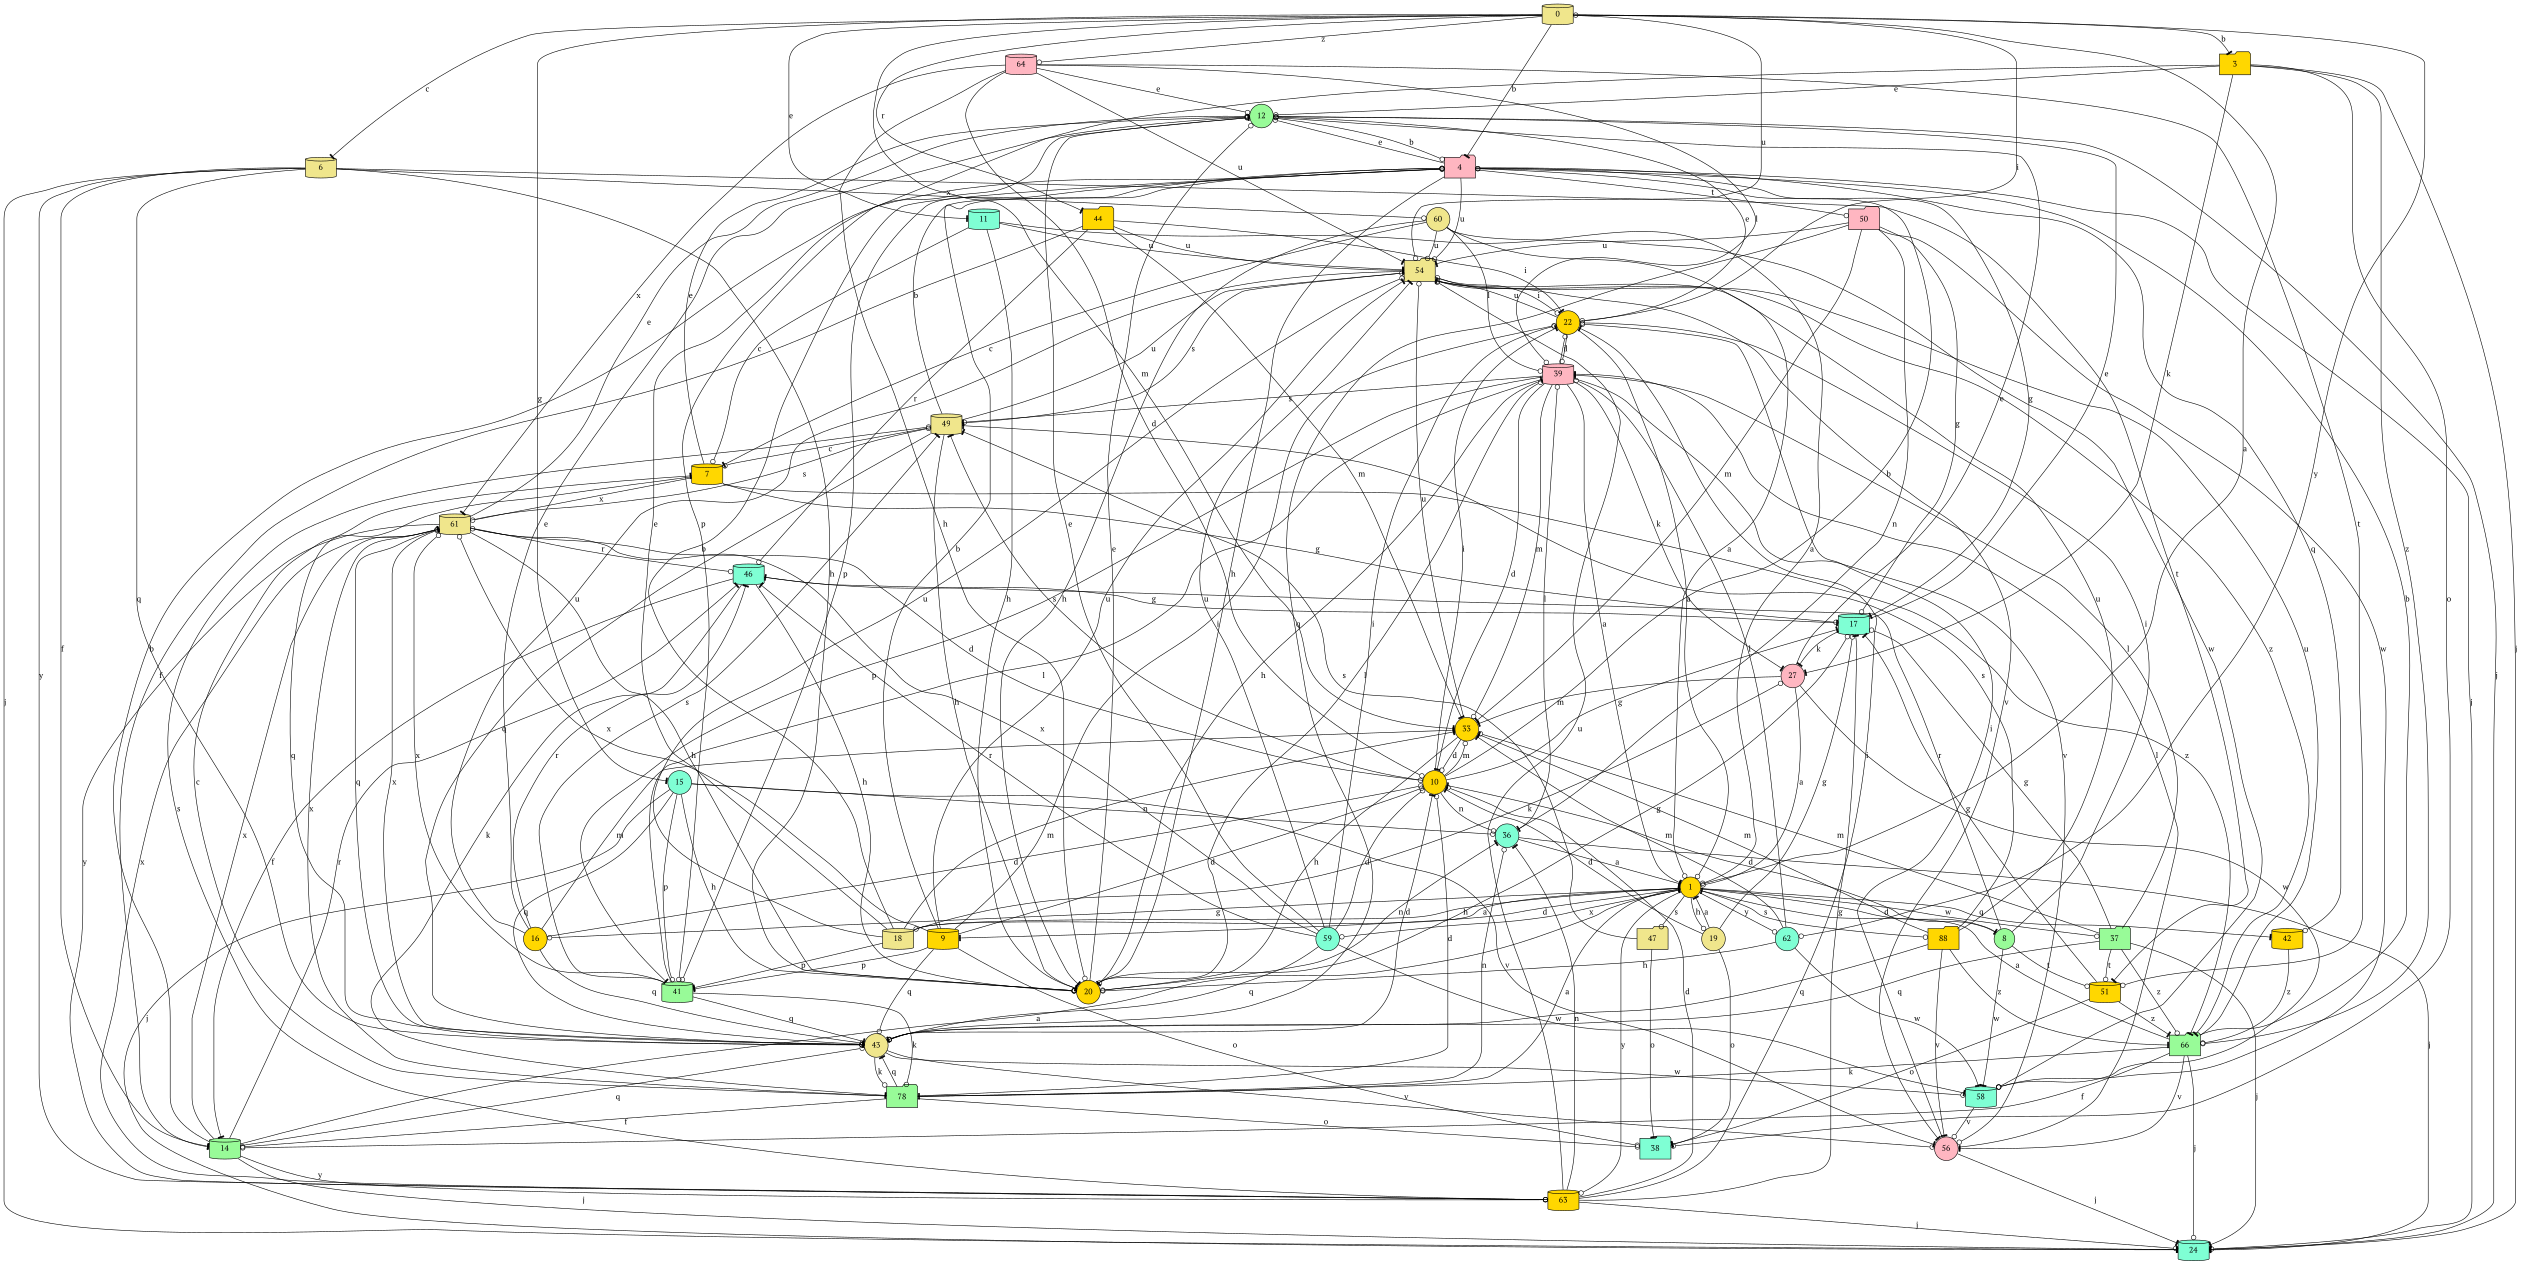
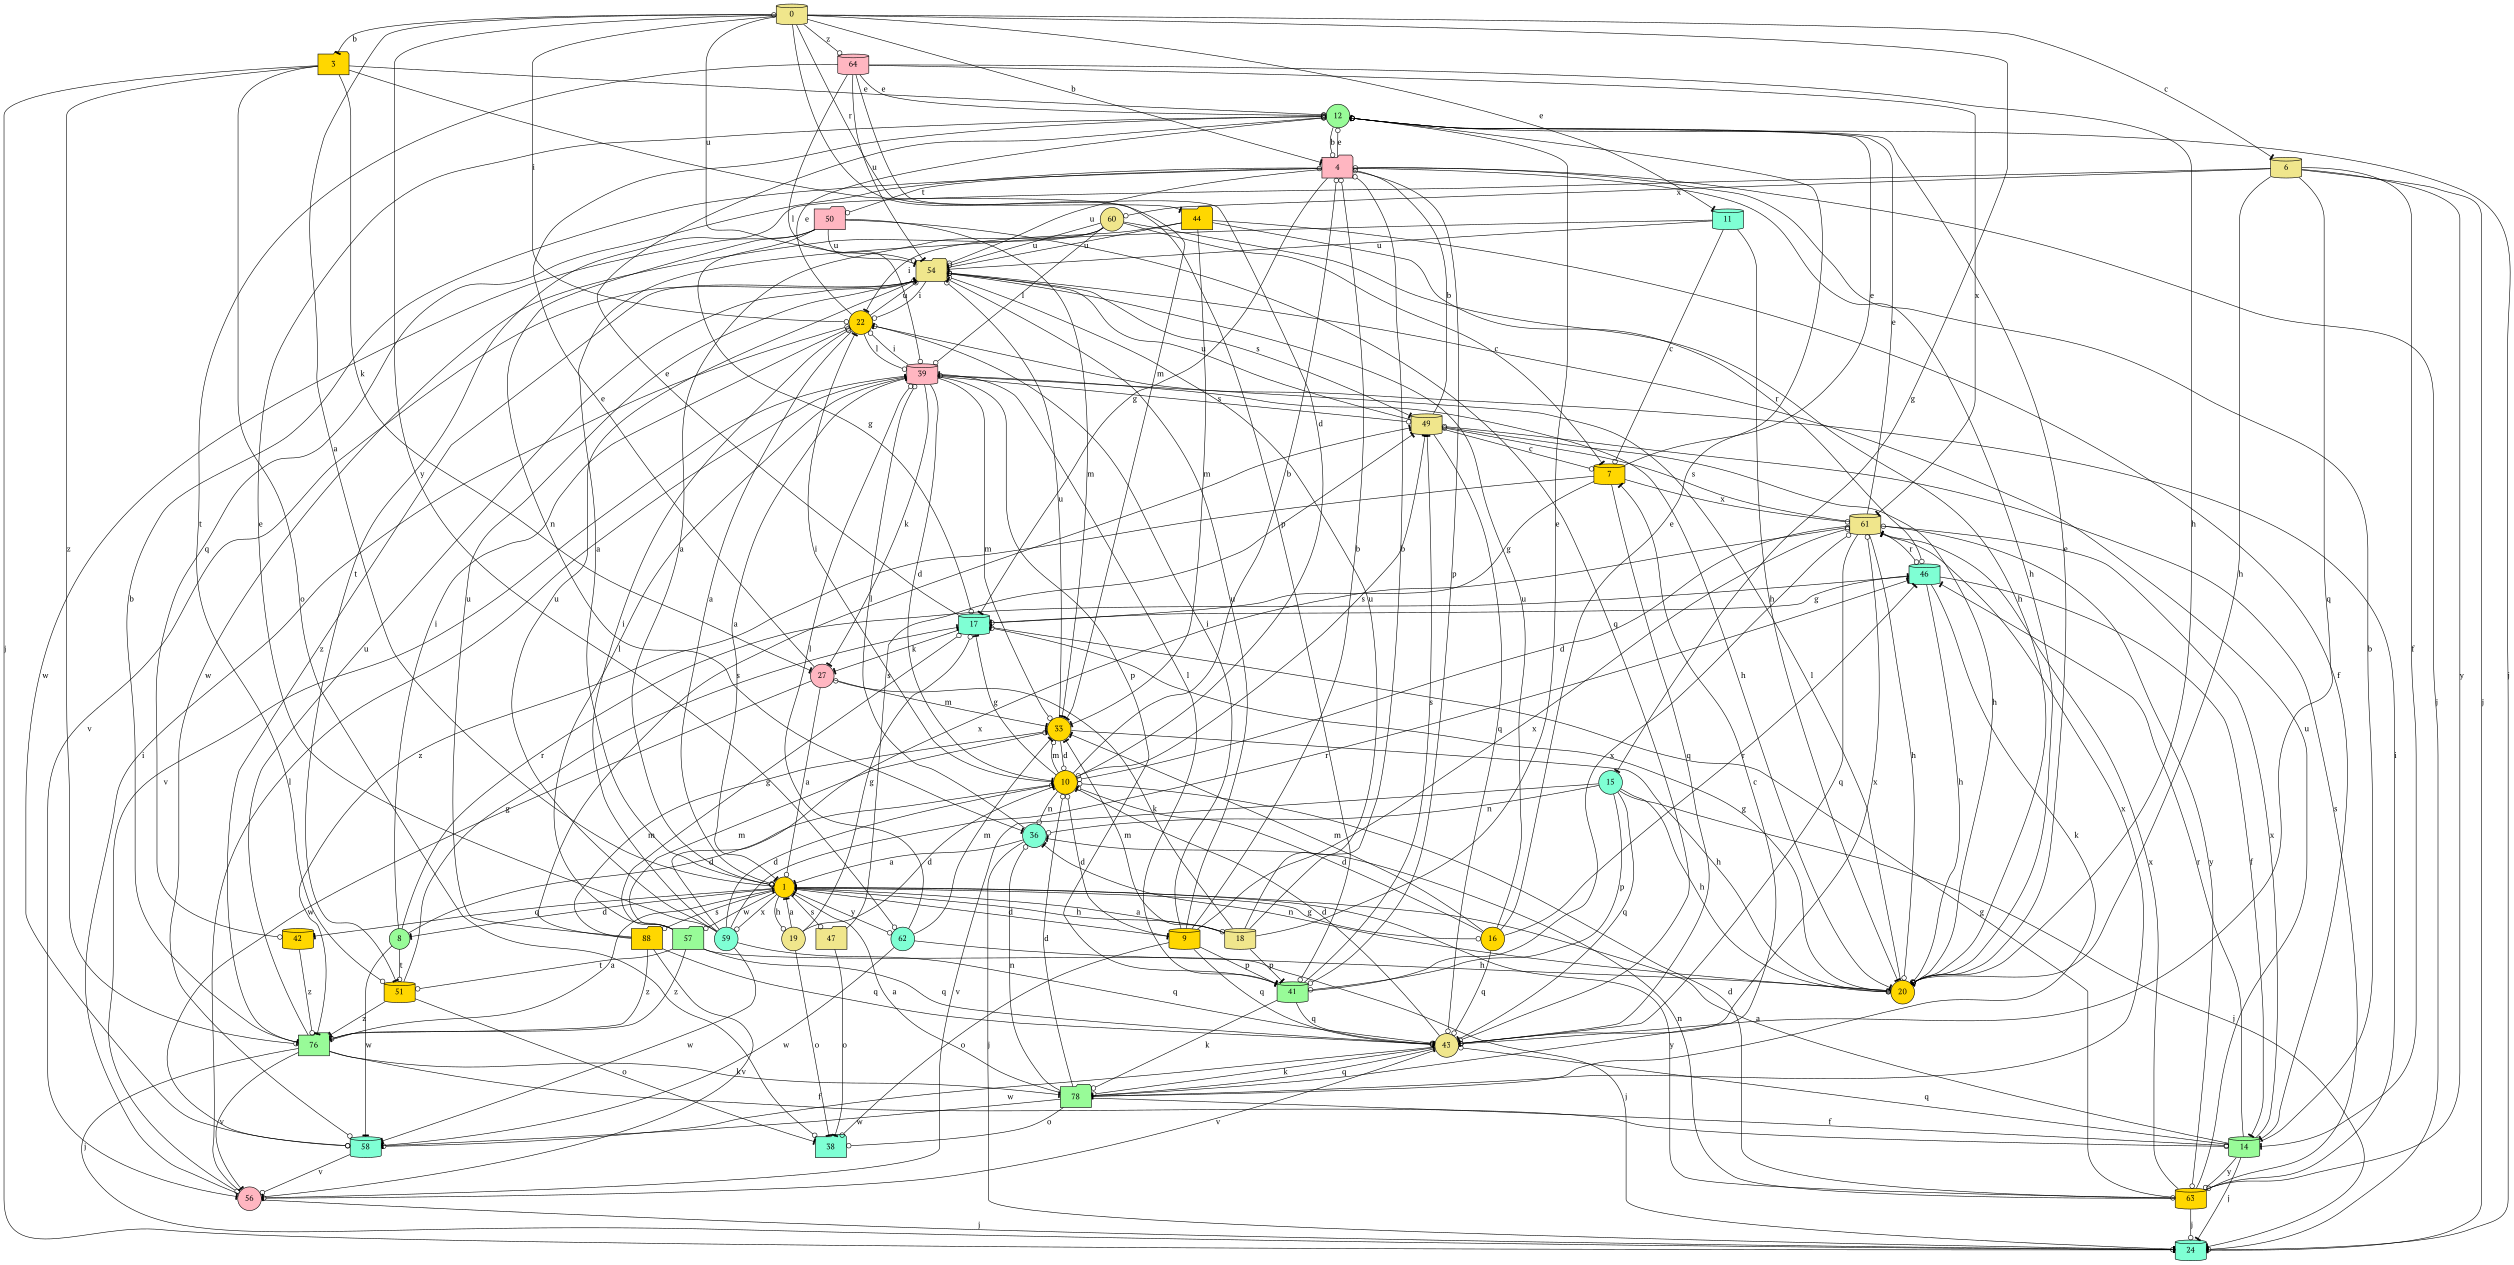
(2115, 939) -> (688, 939)
(2185, 1045) -> (314, 1045)
none -> (723, 1128)
